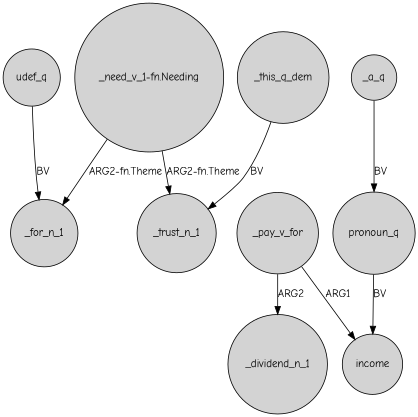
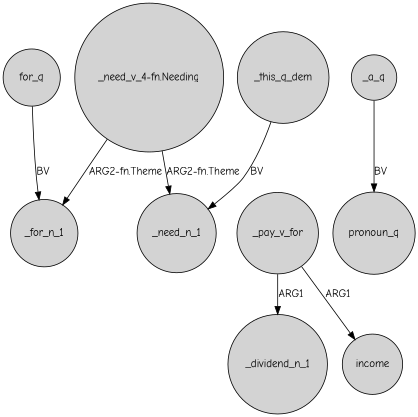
(32, 78) -> (32, 78)
(149, 78) -> (149, 78)
(177, 233) -> (177, 233)
(291, 294) -> (291, 294)
(373, 300) -> none
